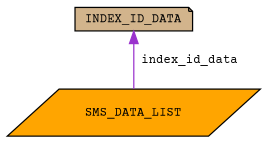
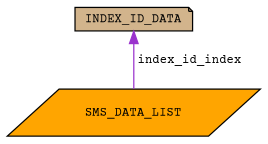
(186, 60) -> (186, 60)
